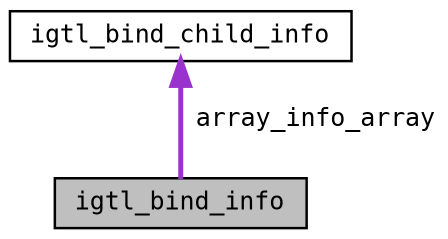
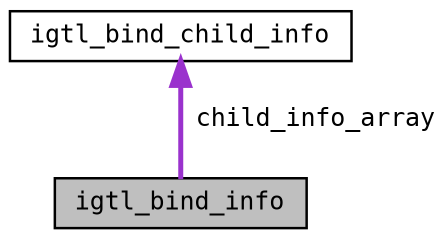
(309, 120) -> (309, 120)
